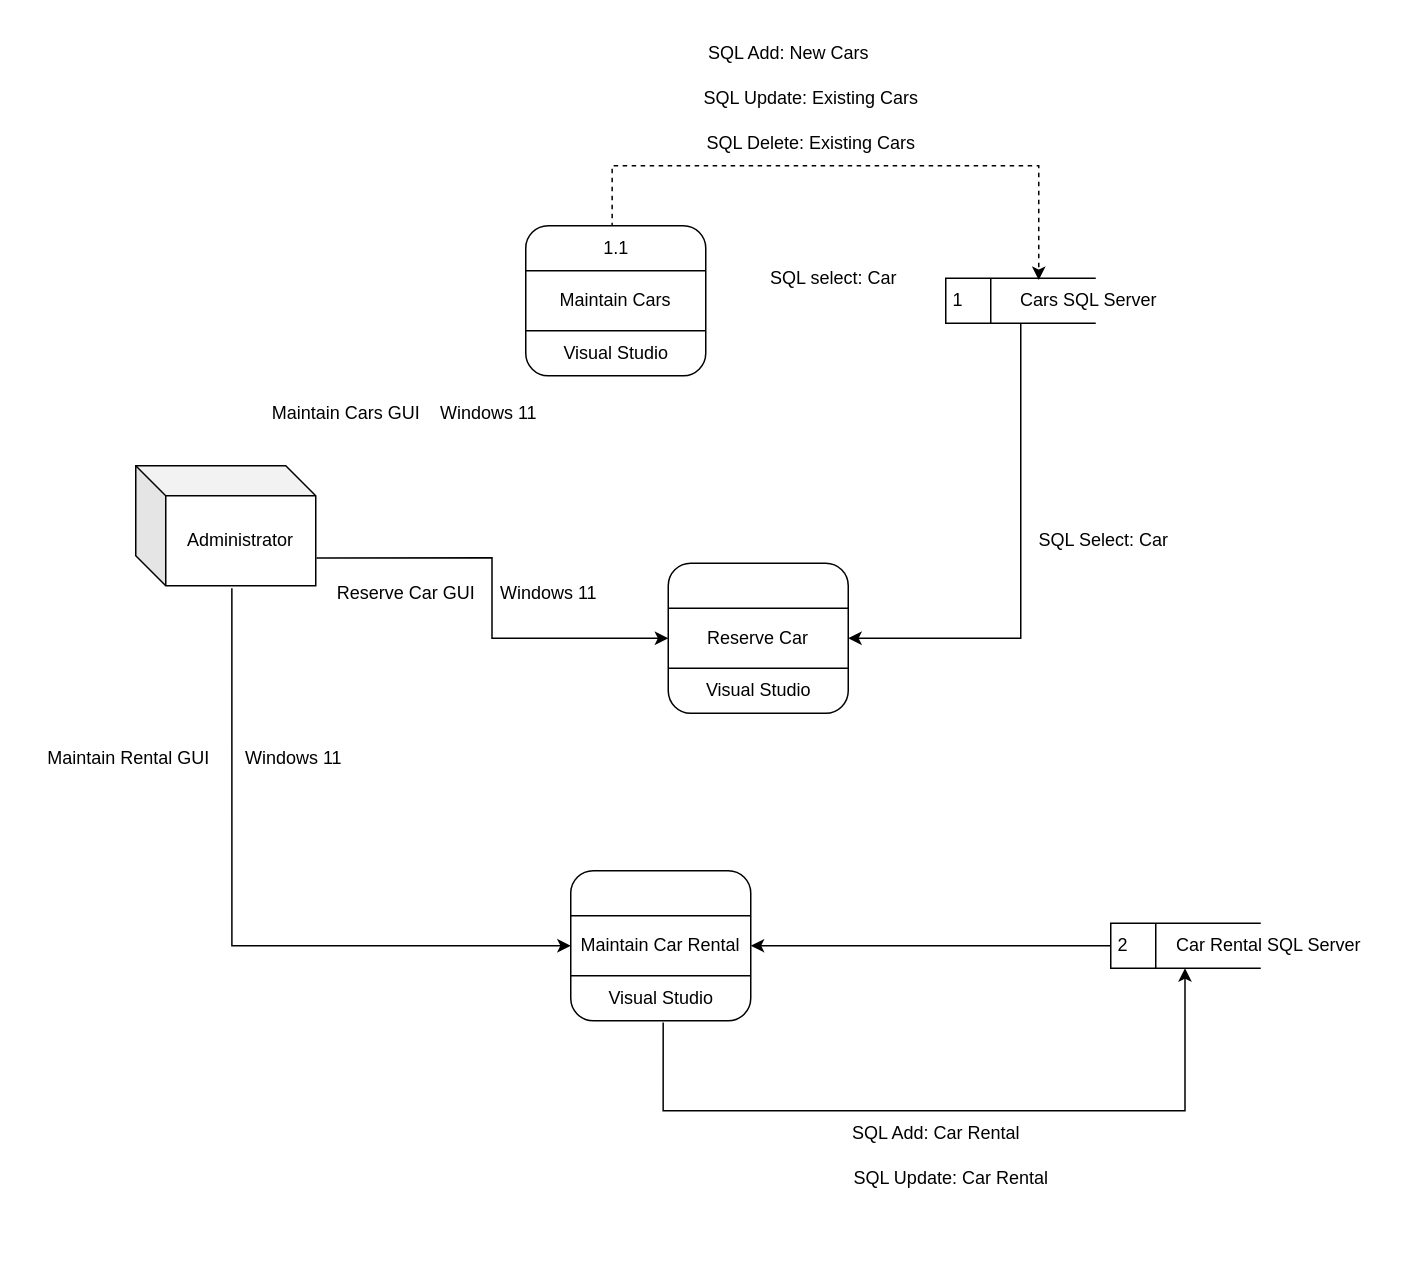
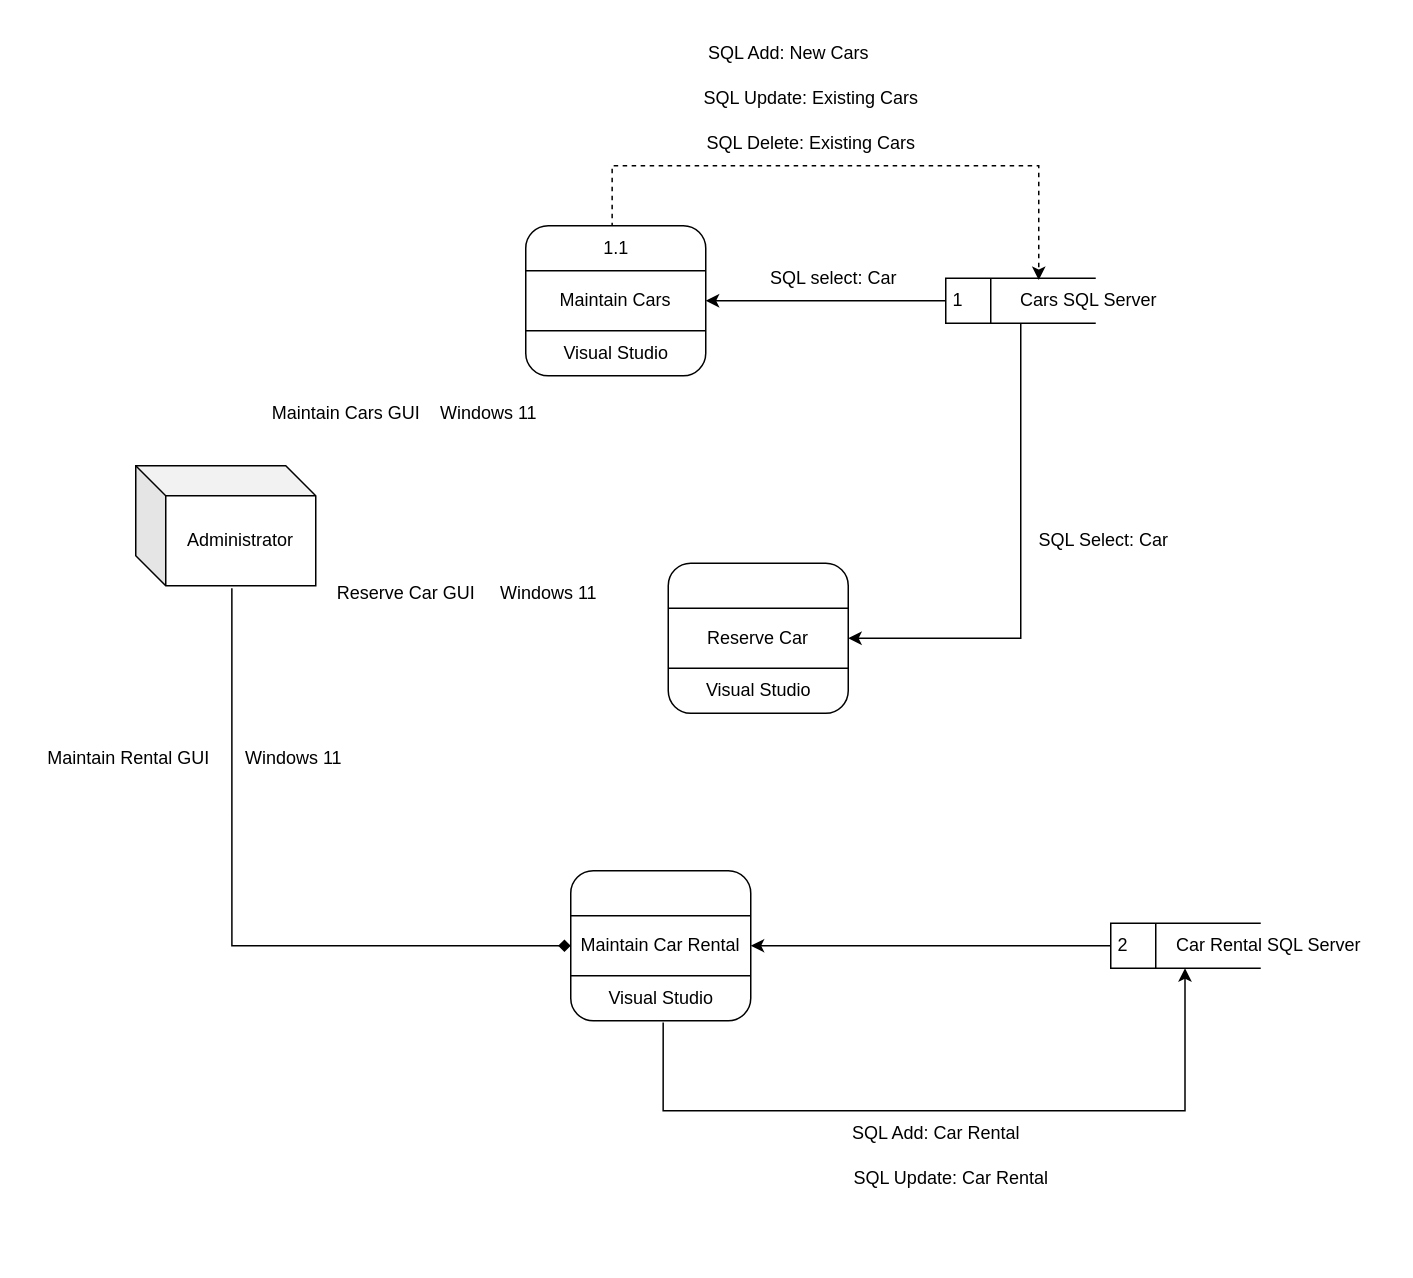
none -> (831, 301)
(492, 593) -> none
(559, 946) -> (558, 946)
